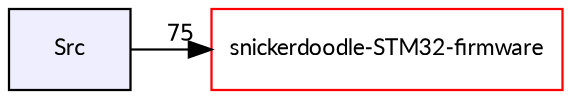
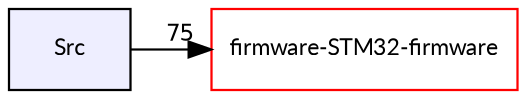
(387, 50) -> (364, 50)
